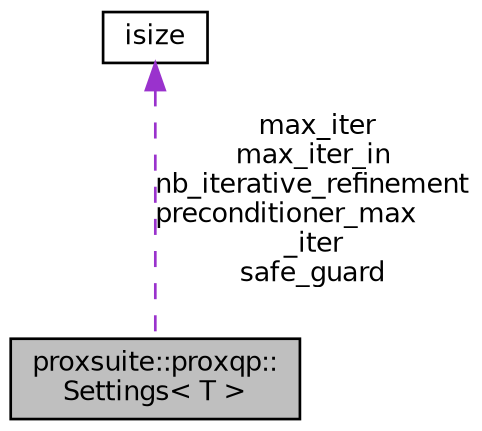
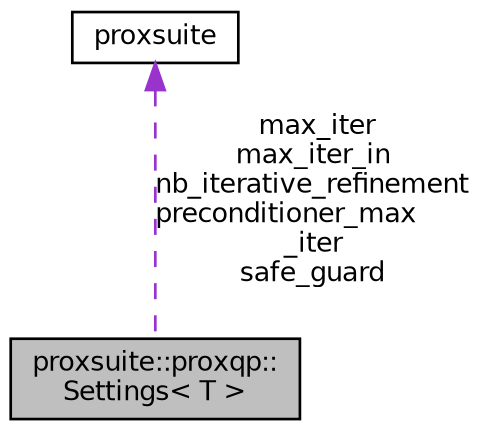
(155, 37) -> (155, 37)
